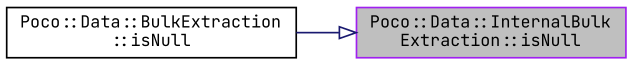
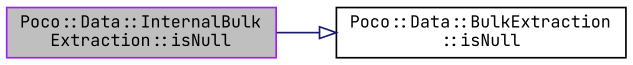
(318, 33) -> (298, 33)
